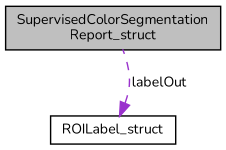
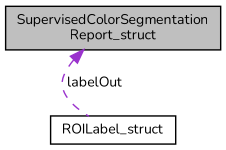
(129, 76) -> (64, 92)
